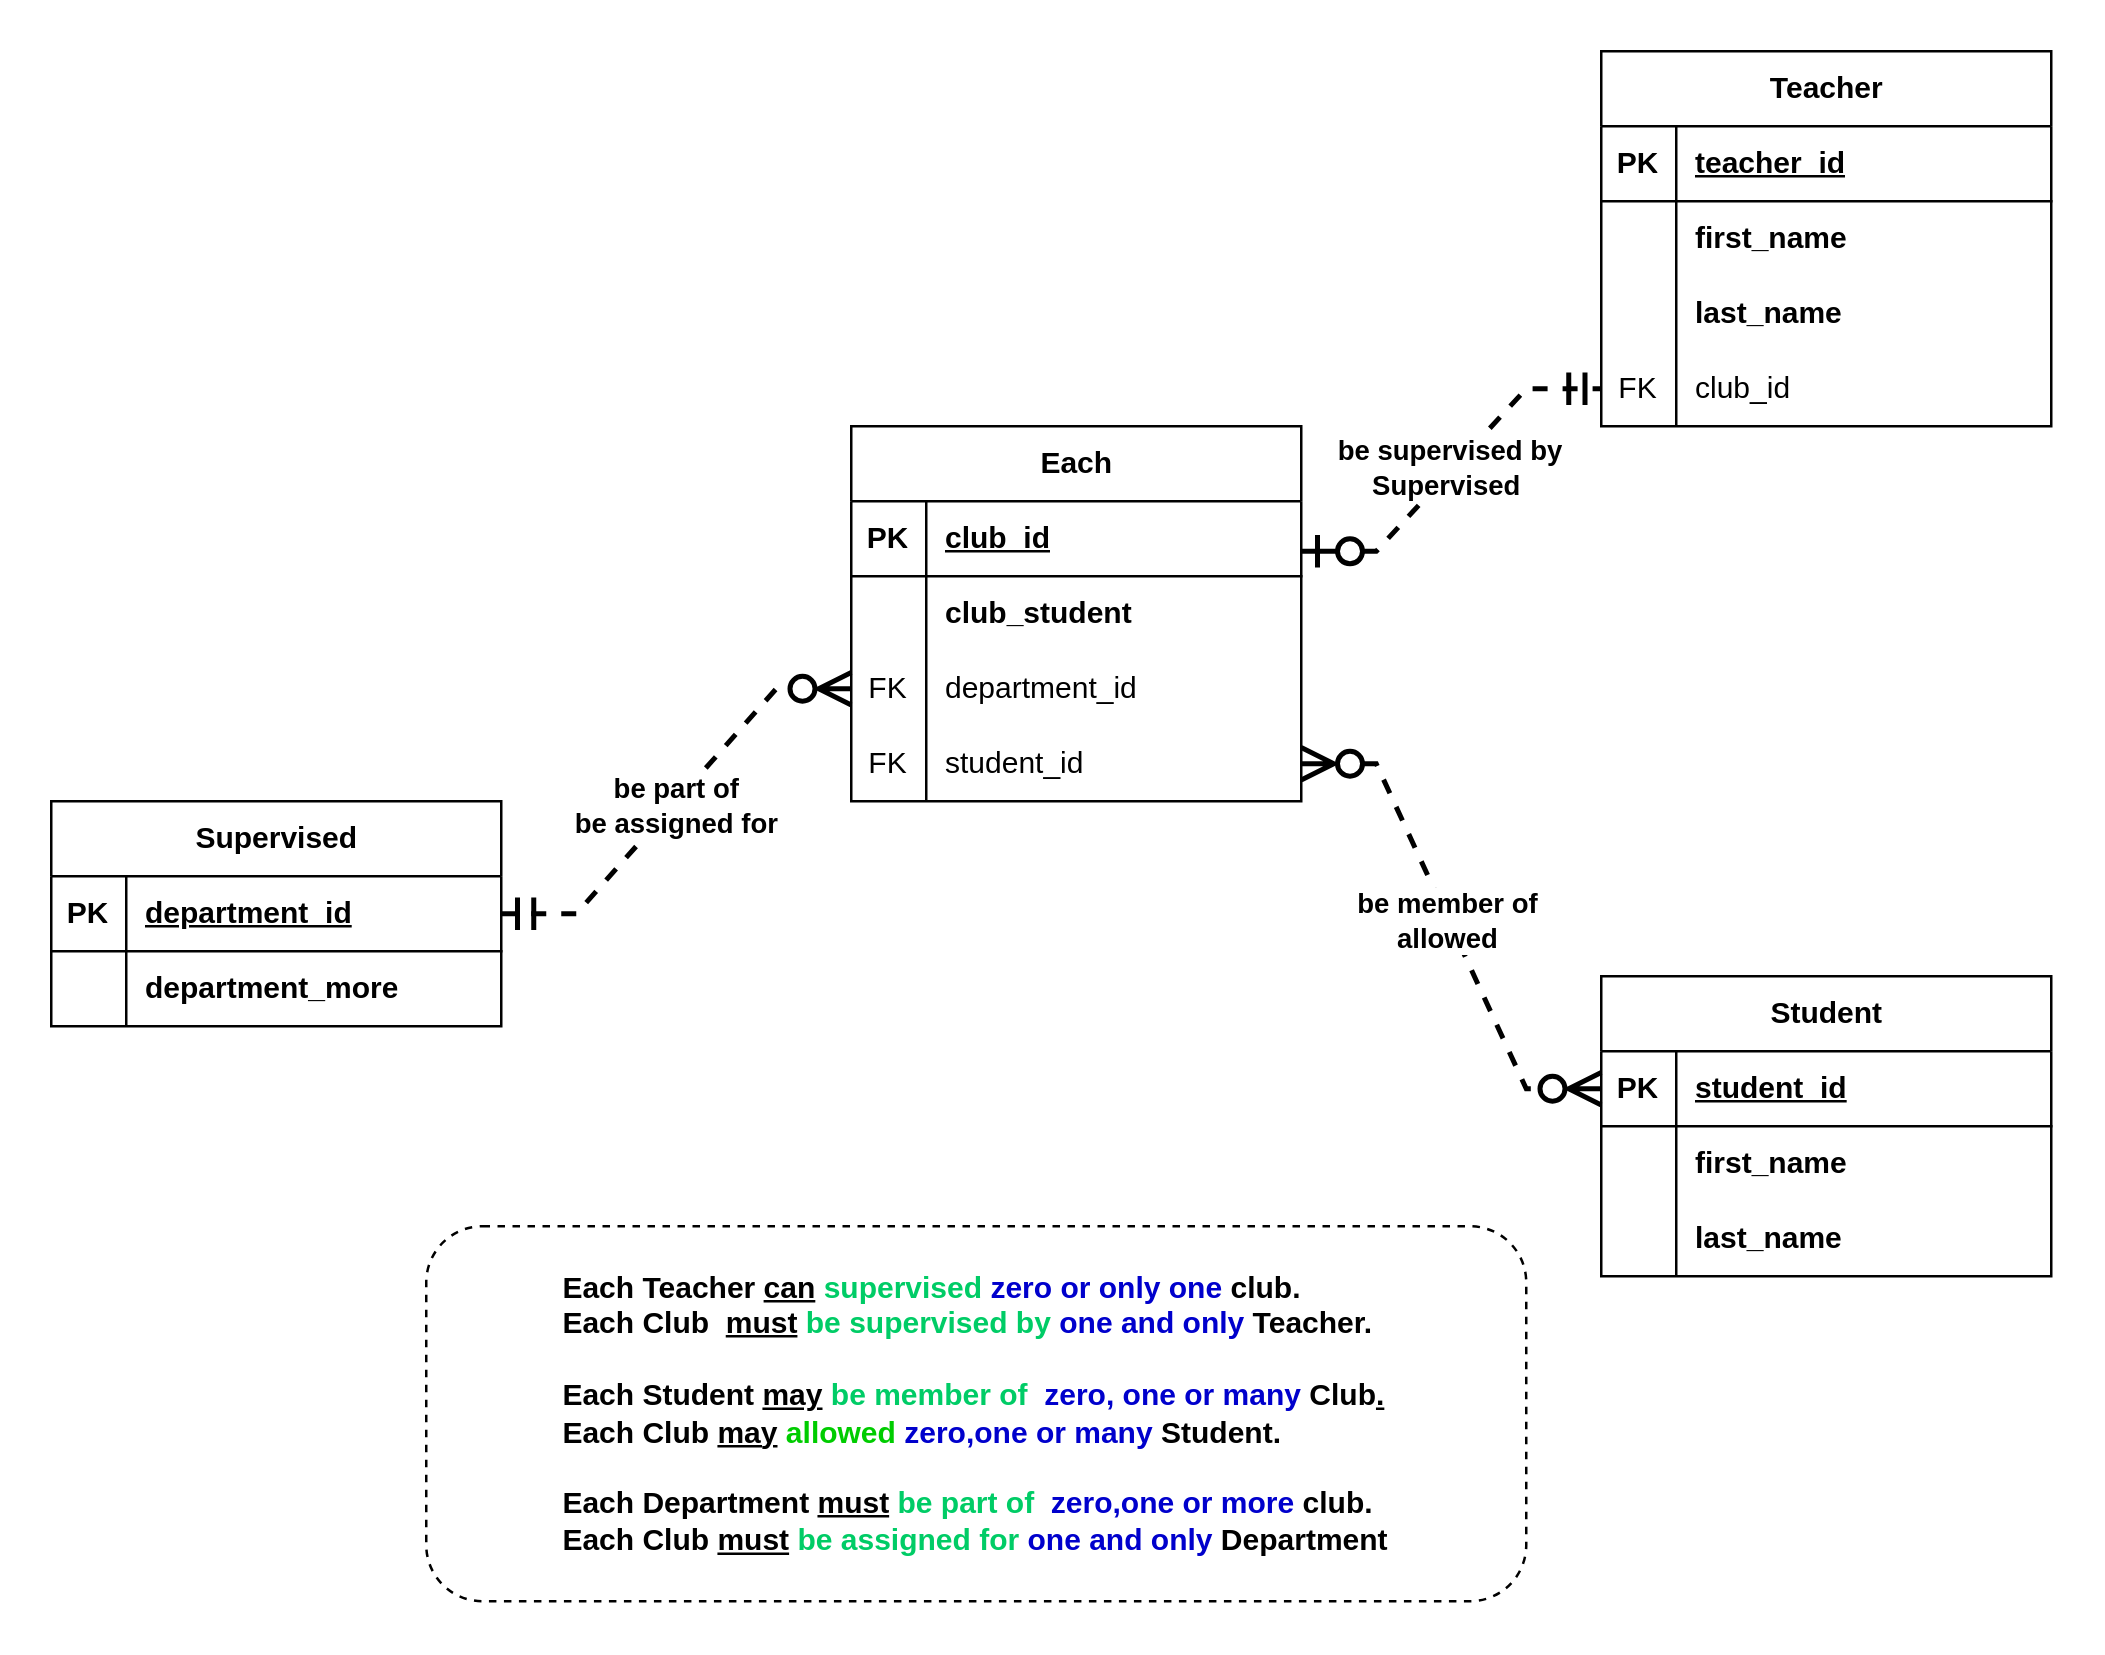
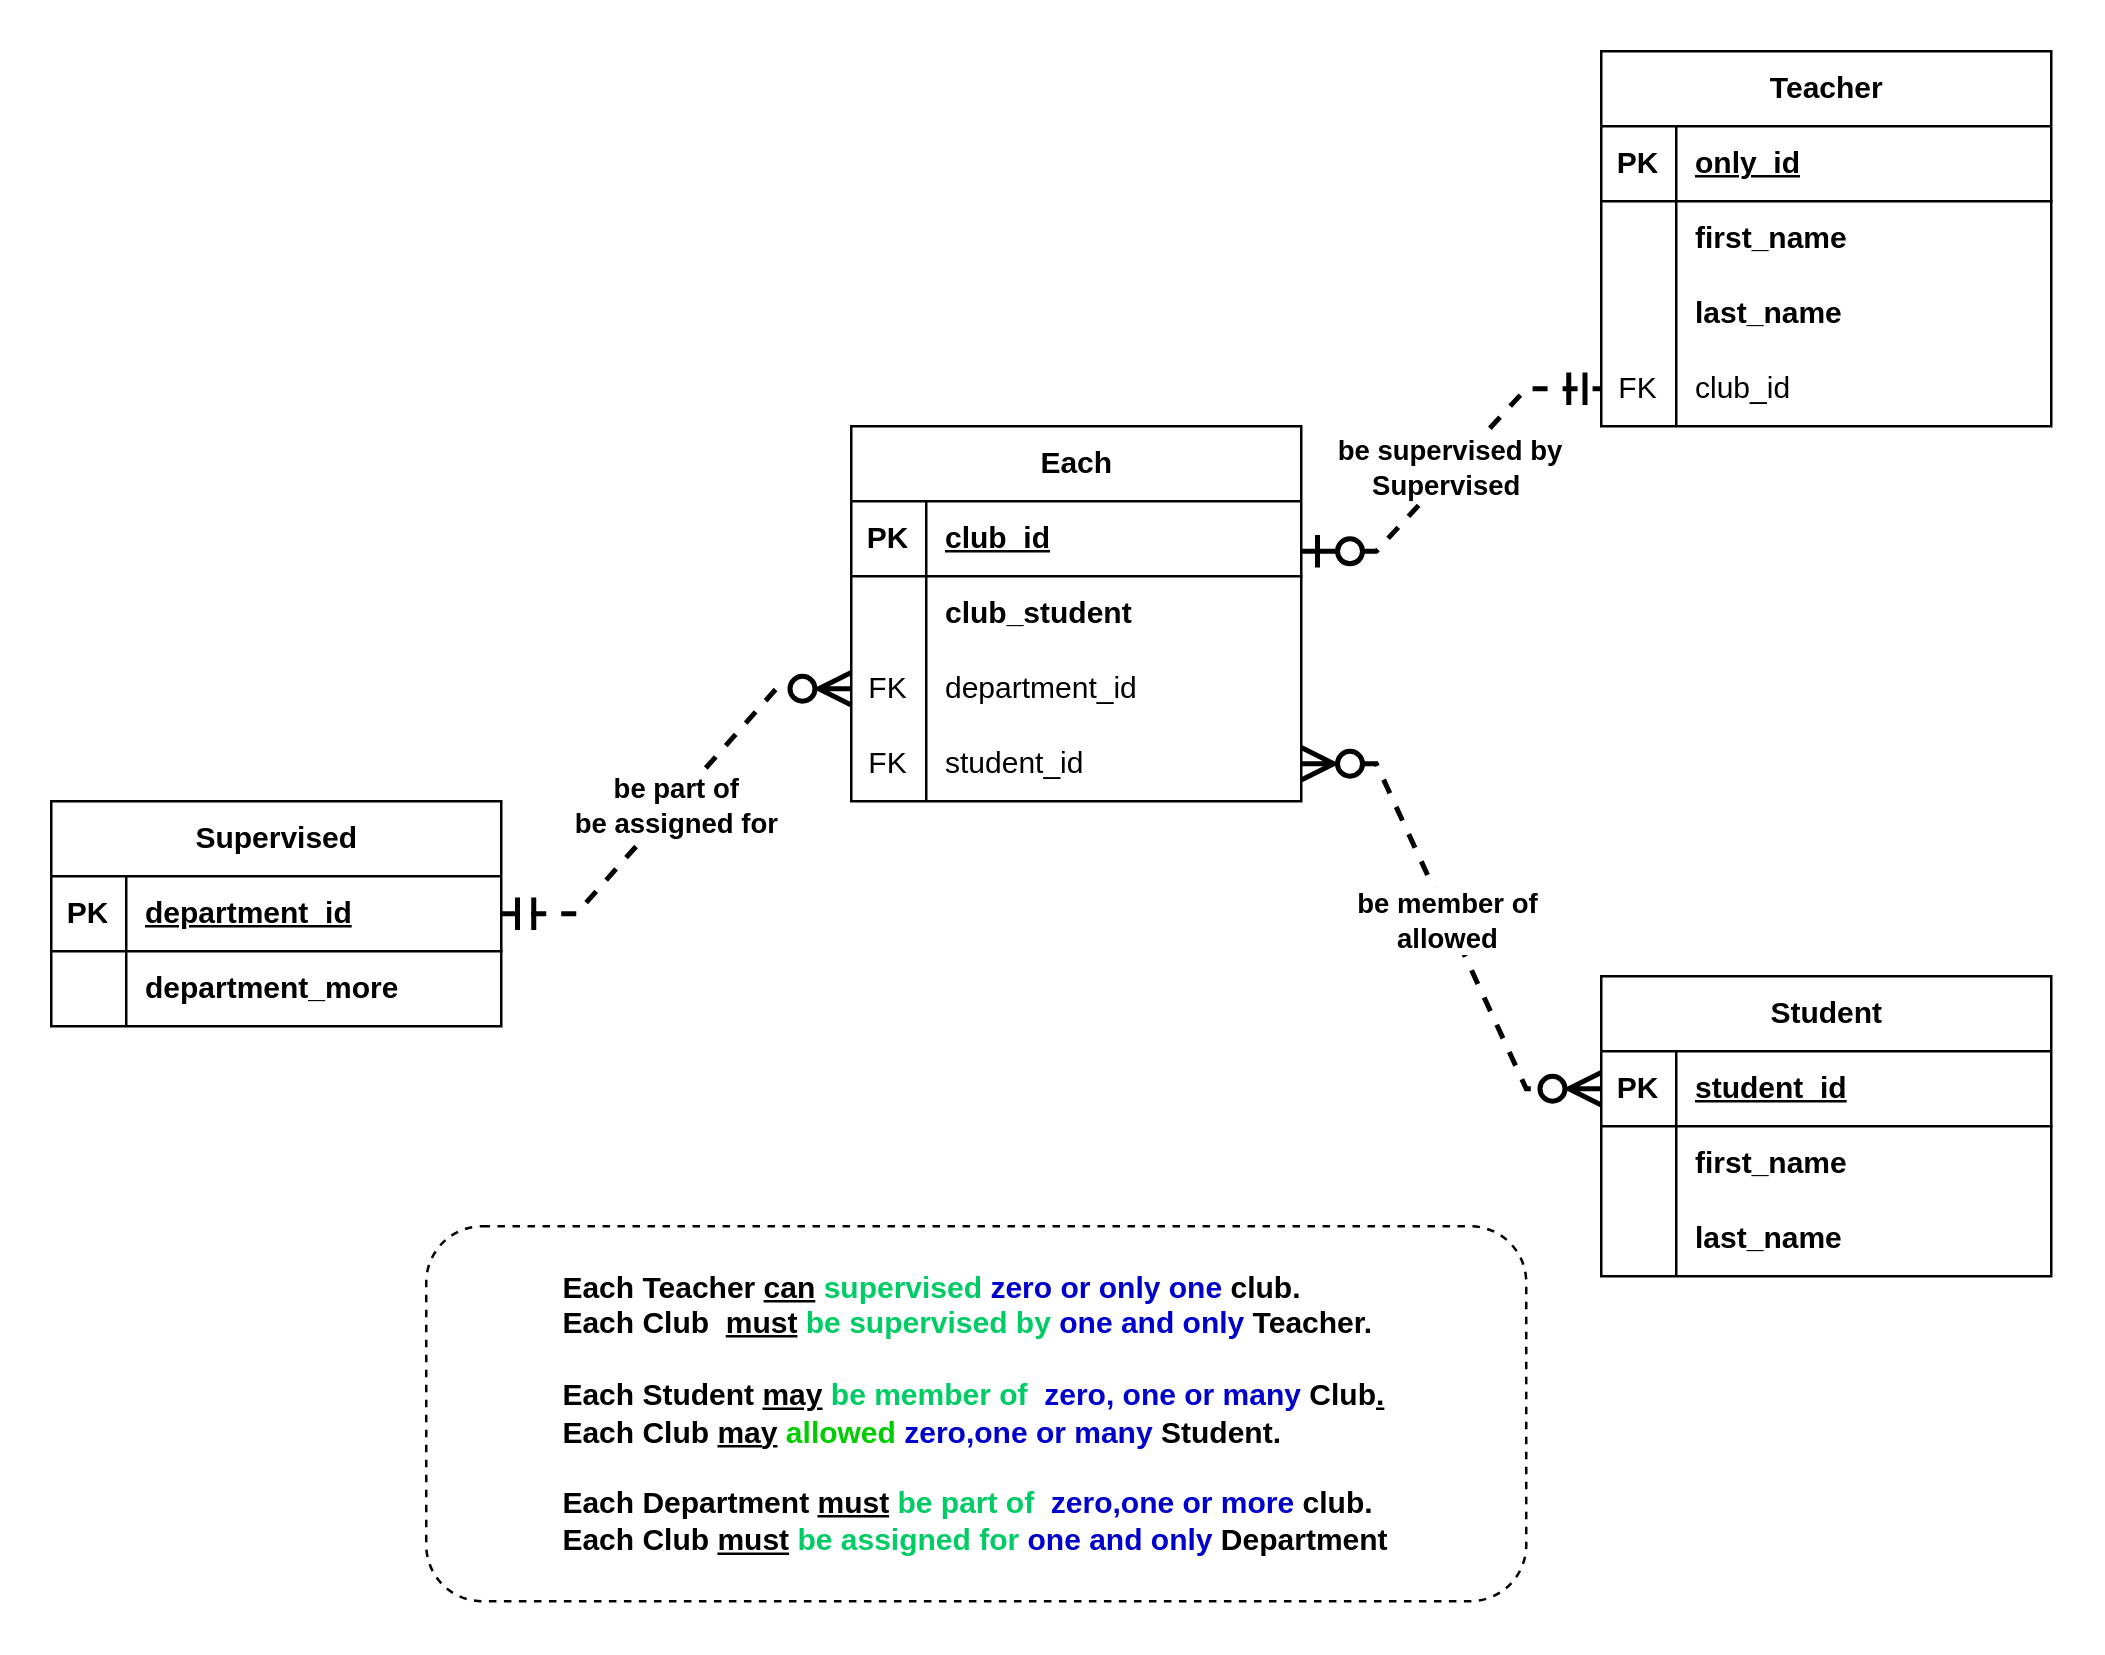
(1776, 164) -> (1747, 164)
